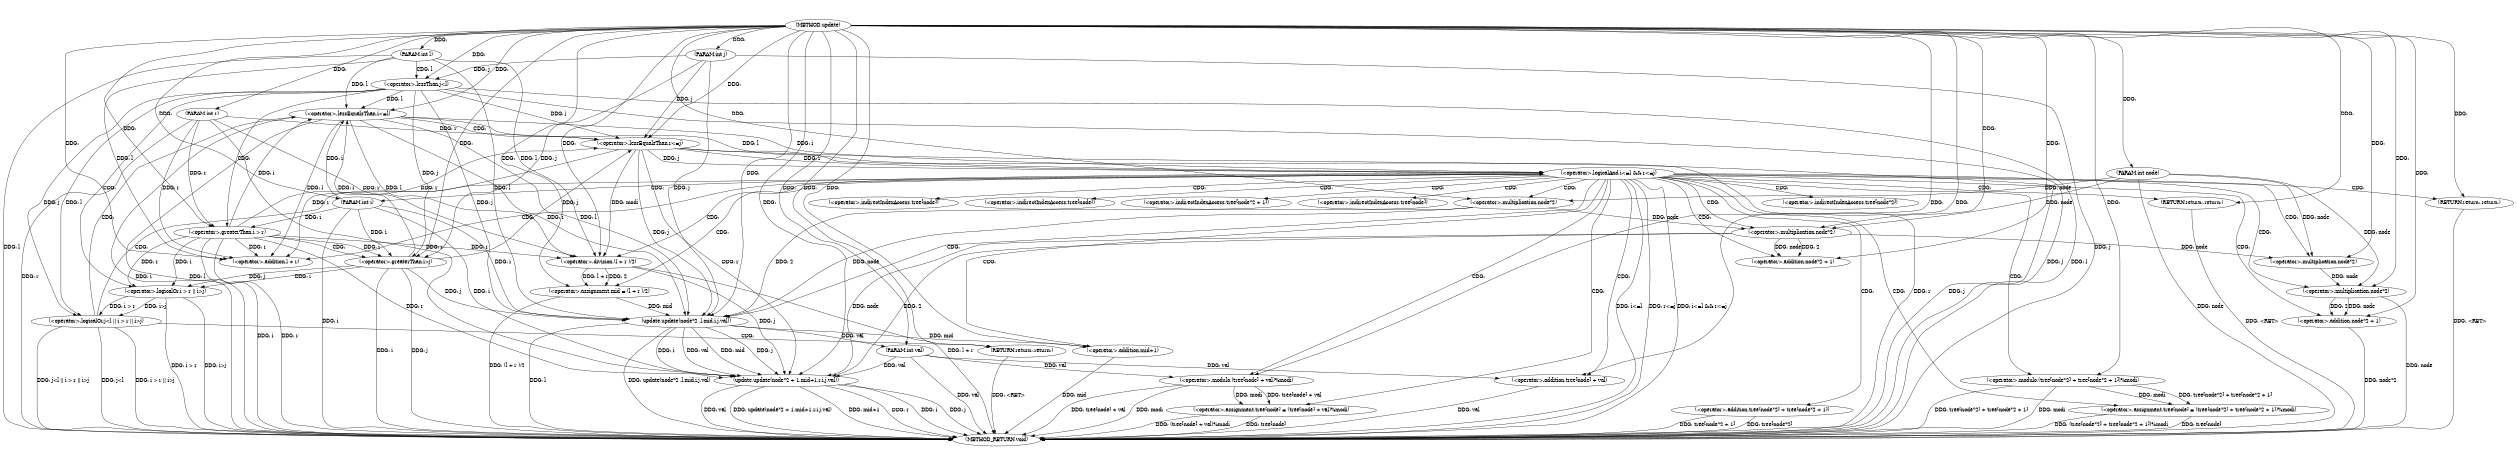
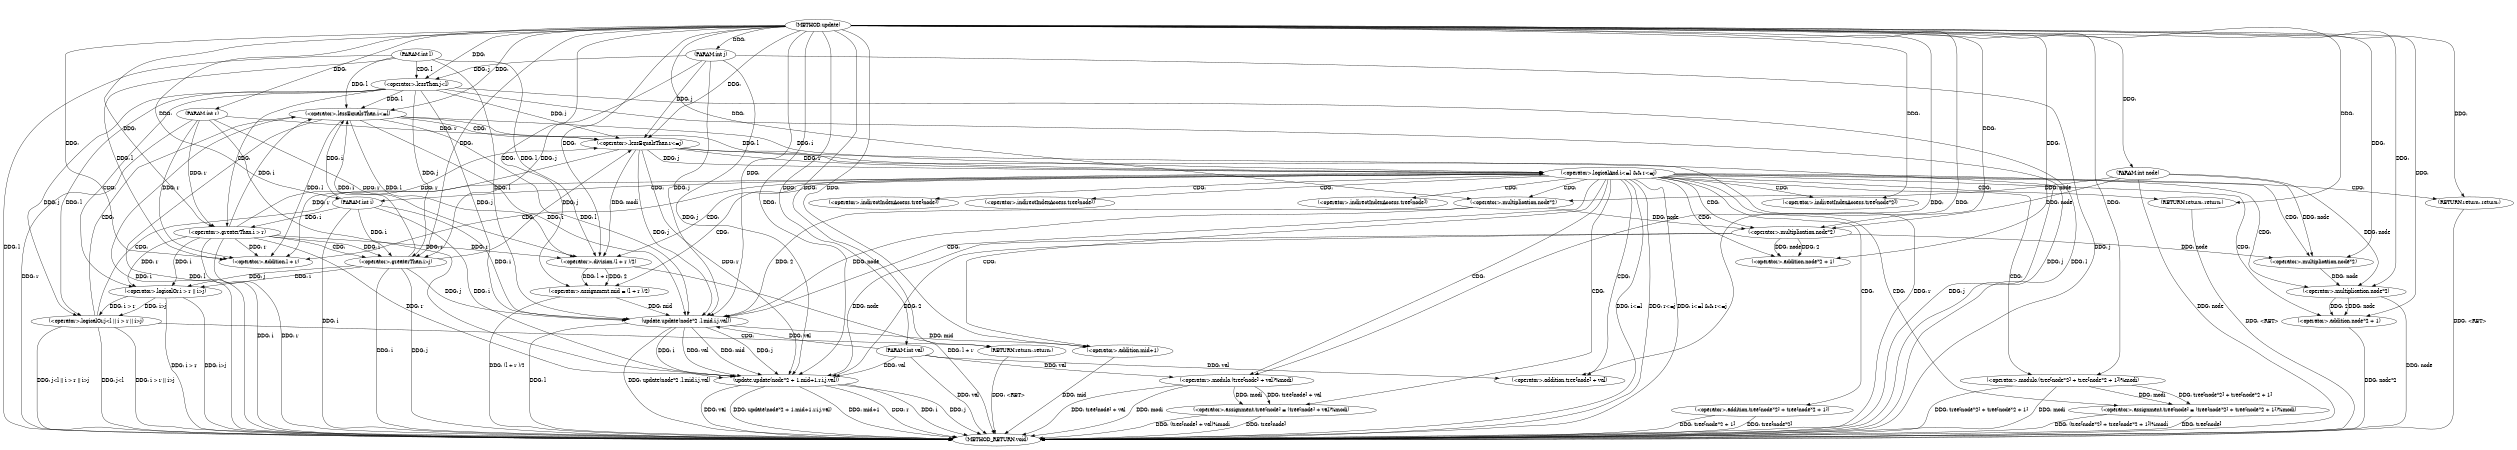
(602, 29) -> (1669, 35)
(1206, 203) -> none
(725, 298) -> (697, 225)
(807, 333) -> (779, 337)
(1293, 427) -> none
